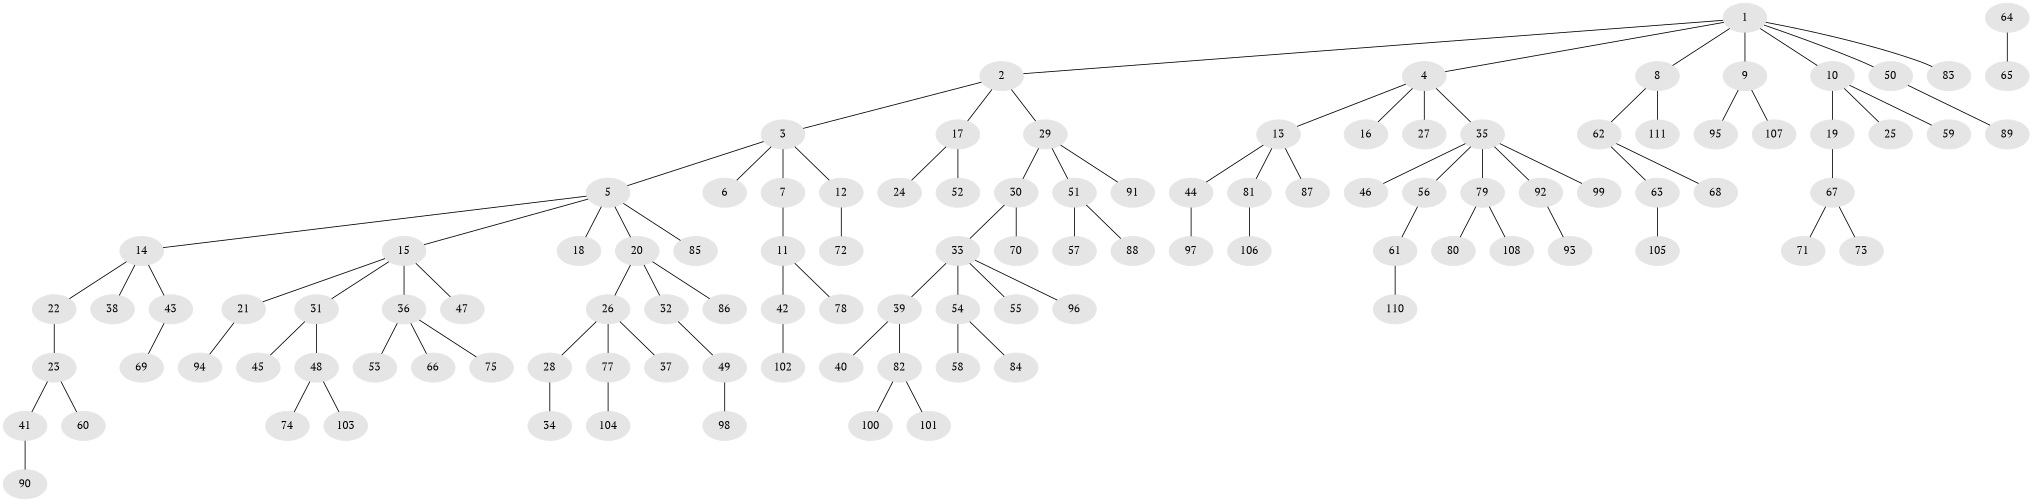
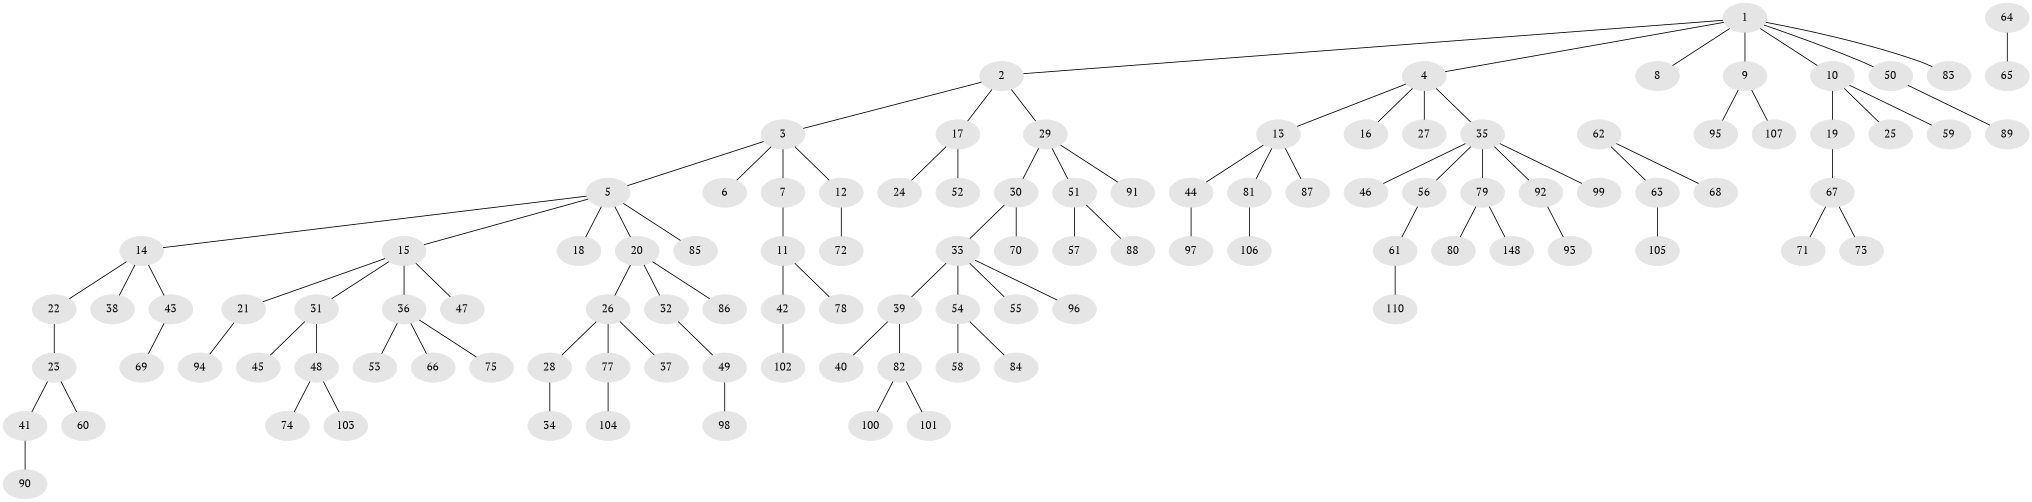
(1628, 105) -> none
(1658, 134) -> none
(1512, 251) -> (1512, 251)
